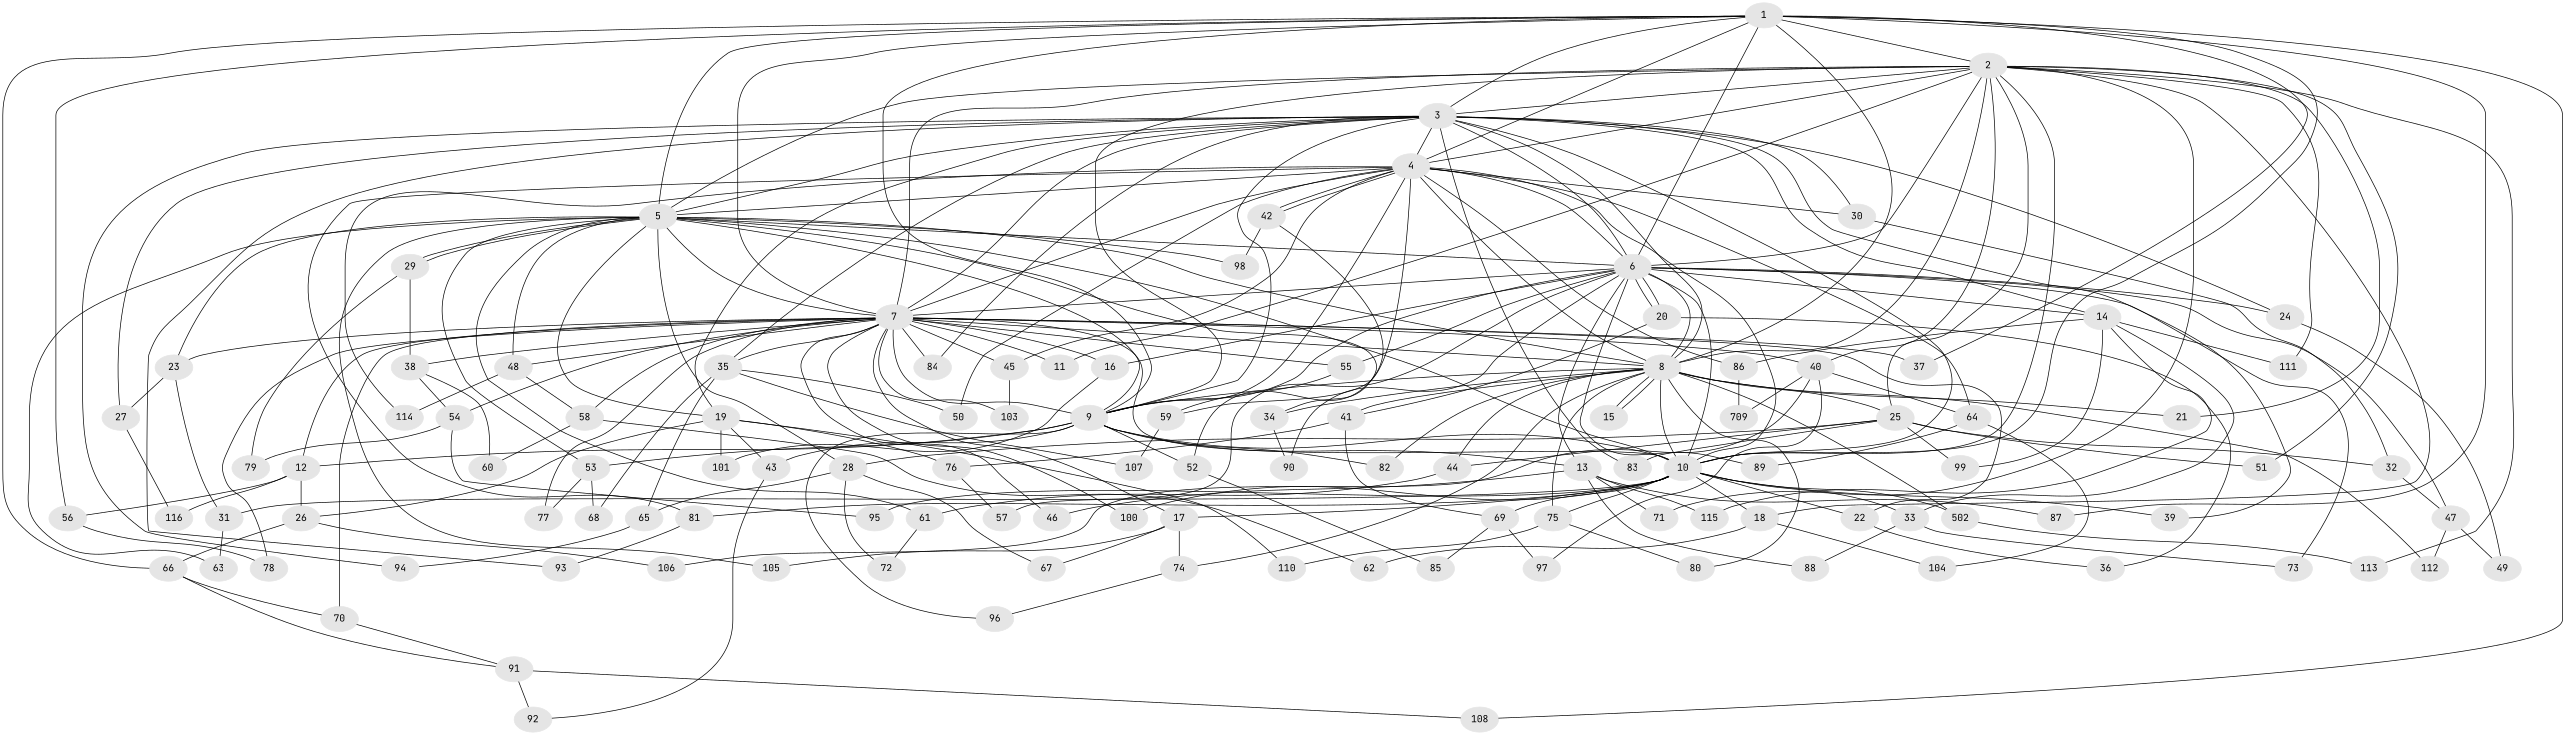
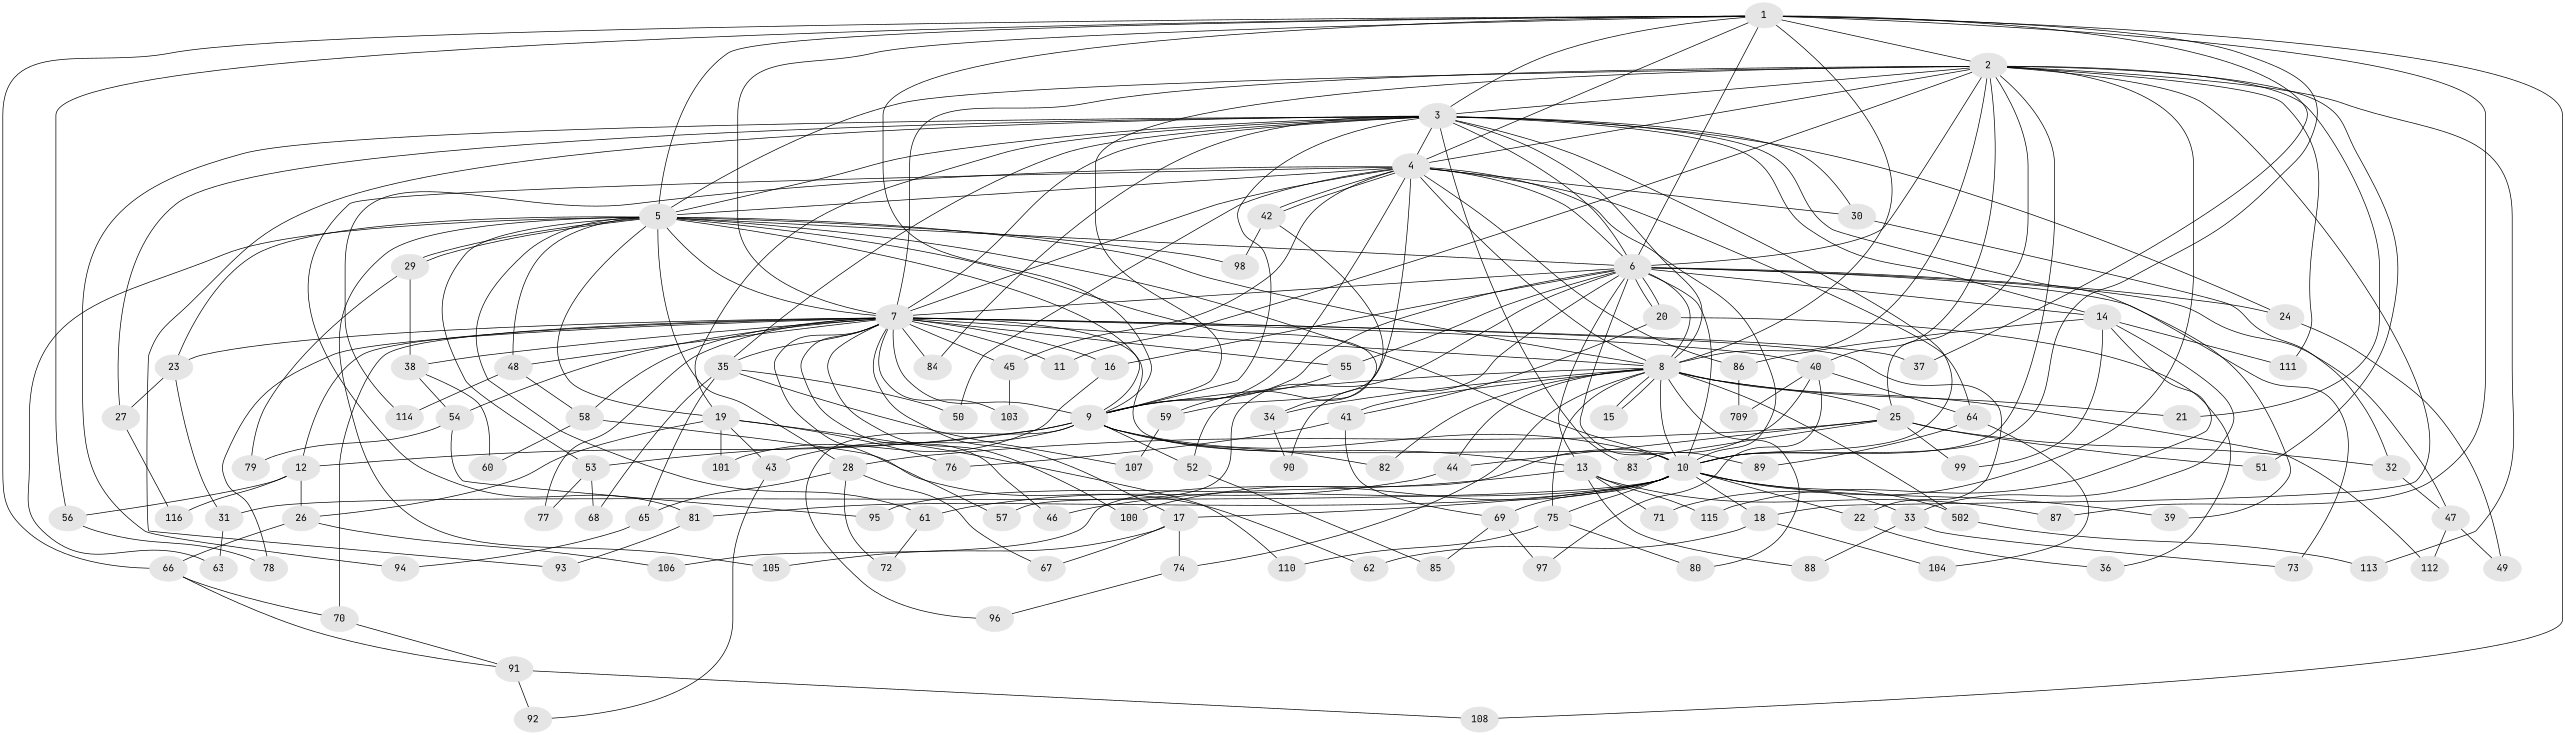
(969, 486) -> (805, 420)
